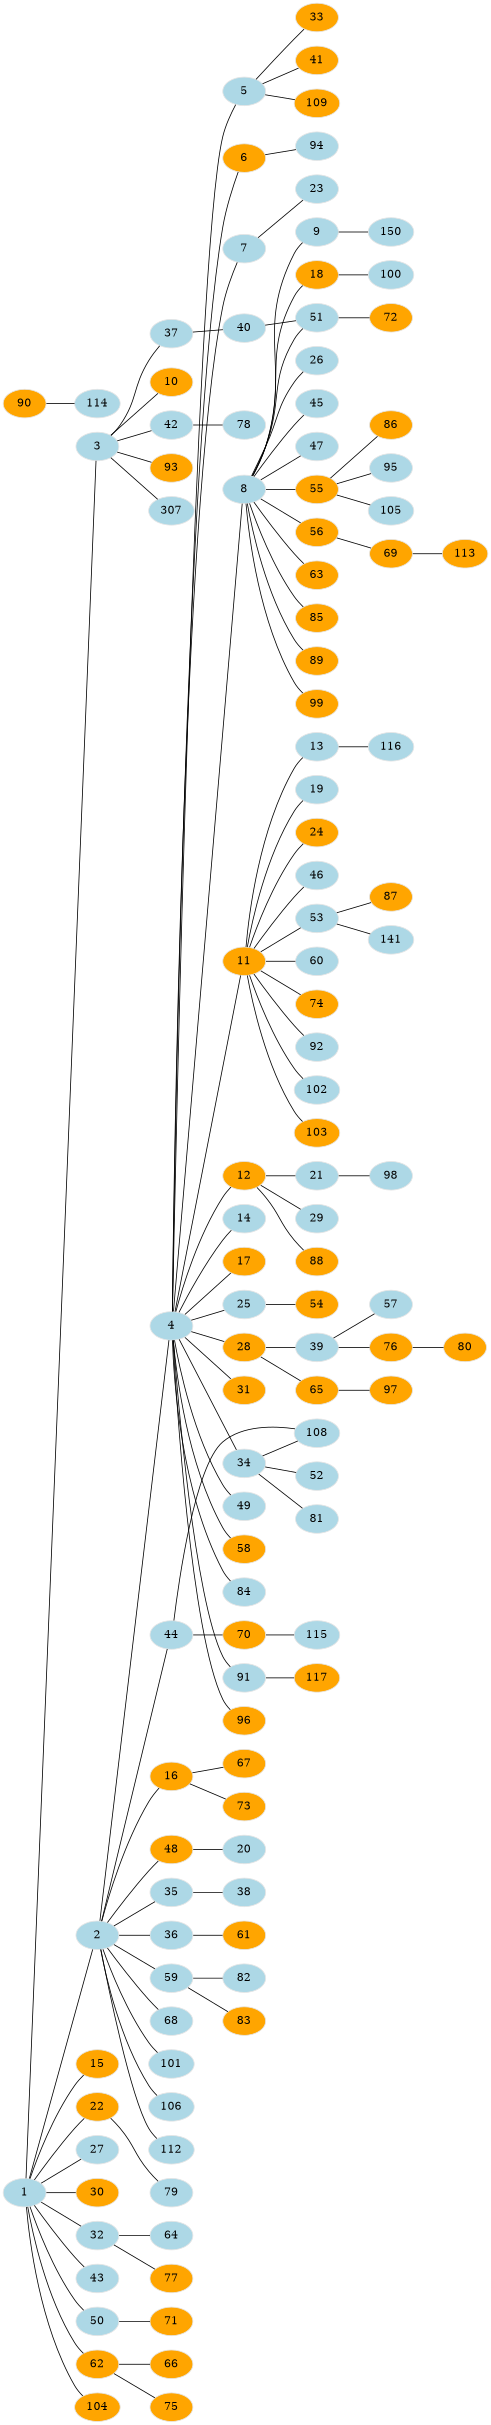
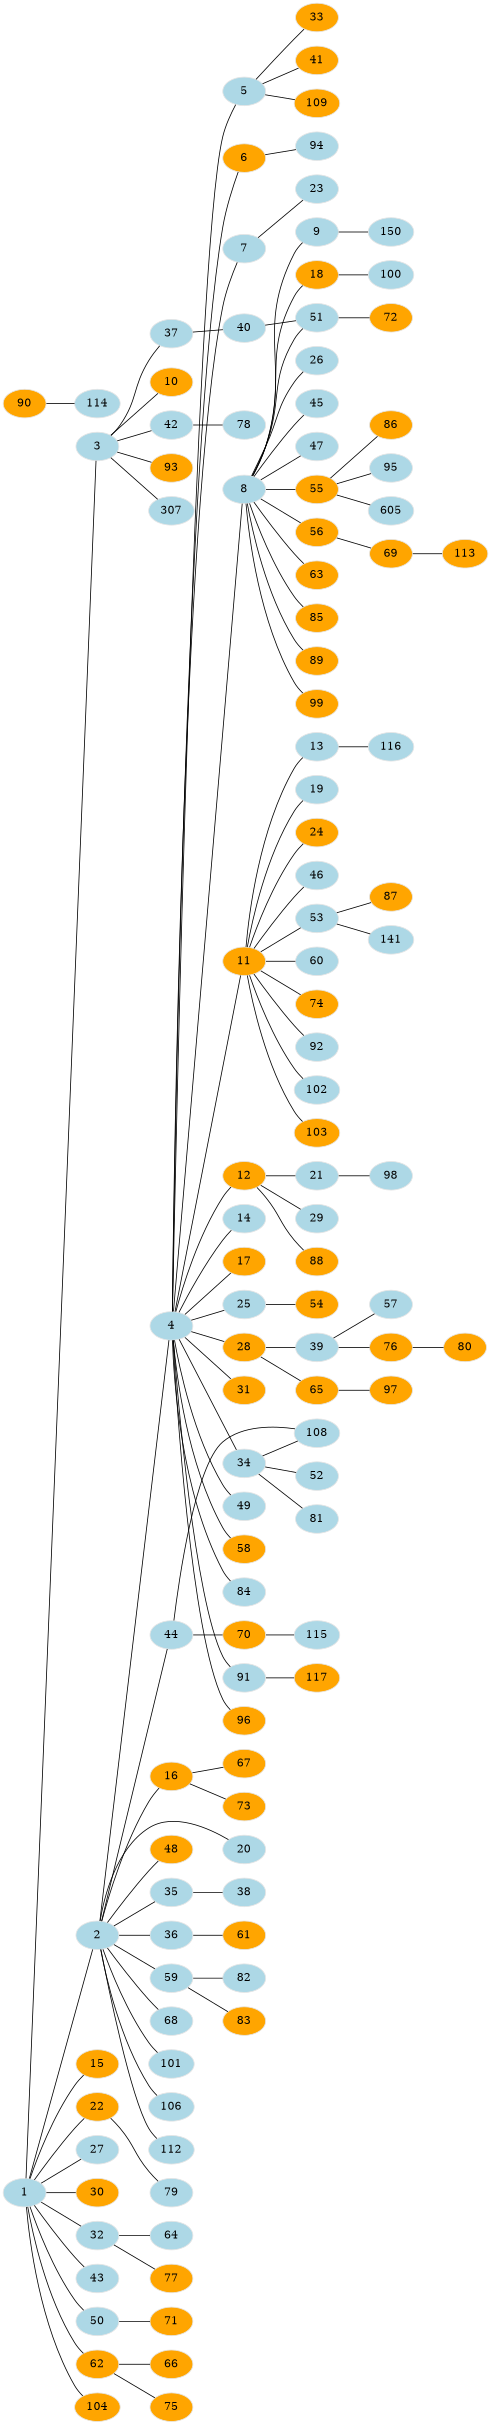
(391, 511) -> (391, 511)
(208, 1849) -> (140, 1835)
